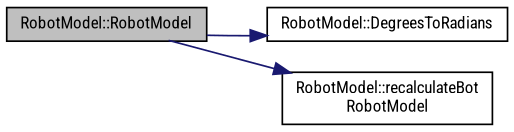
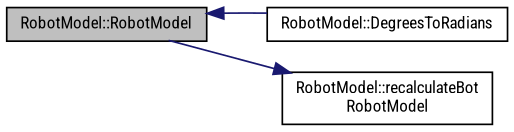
(228, 36) -> (246, 13)
